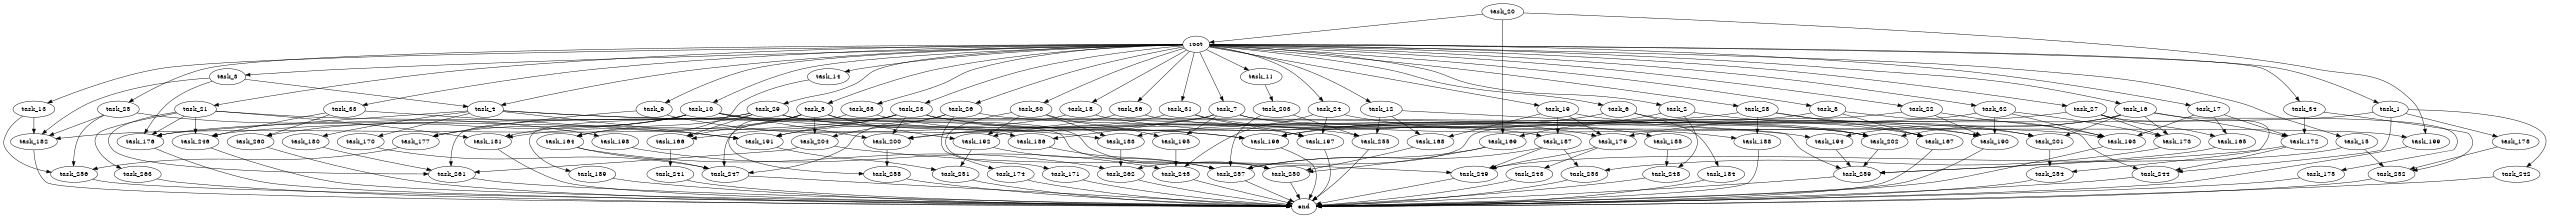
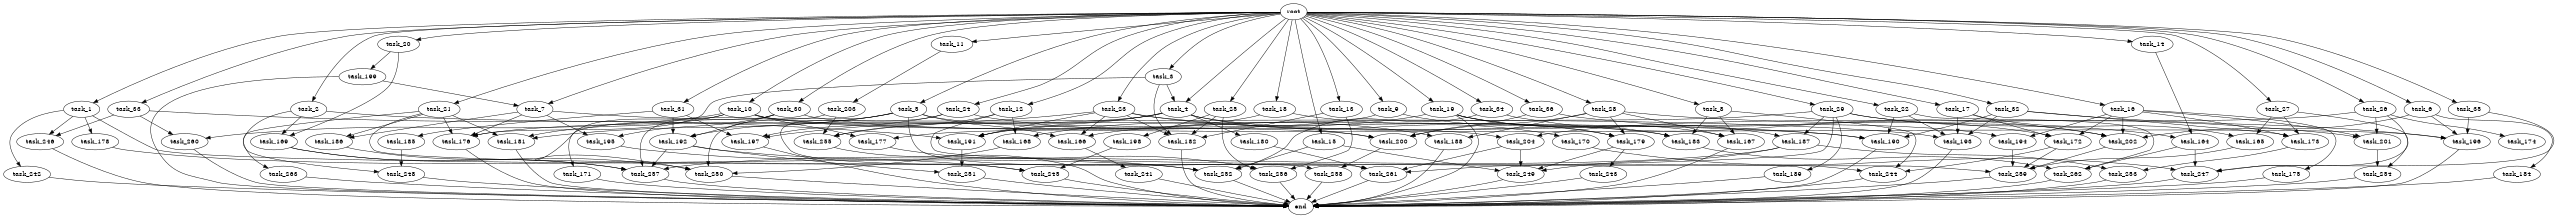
(1348, 28) -> (850, 19)
(1850, 121) -> (1616, 124)
(196, 123) -> none
(2112, 129) -> (448, 93)
none -> (943, 159)
(1111, 193) -> (1424, 184)
